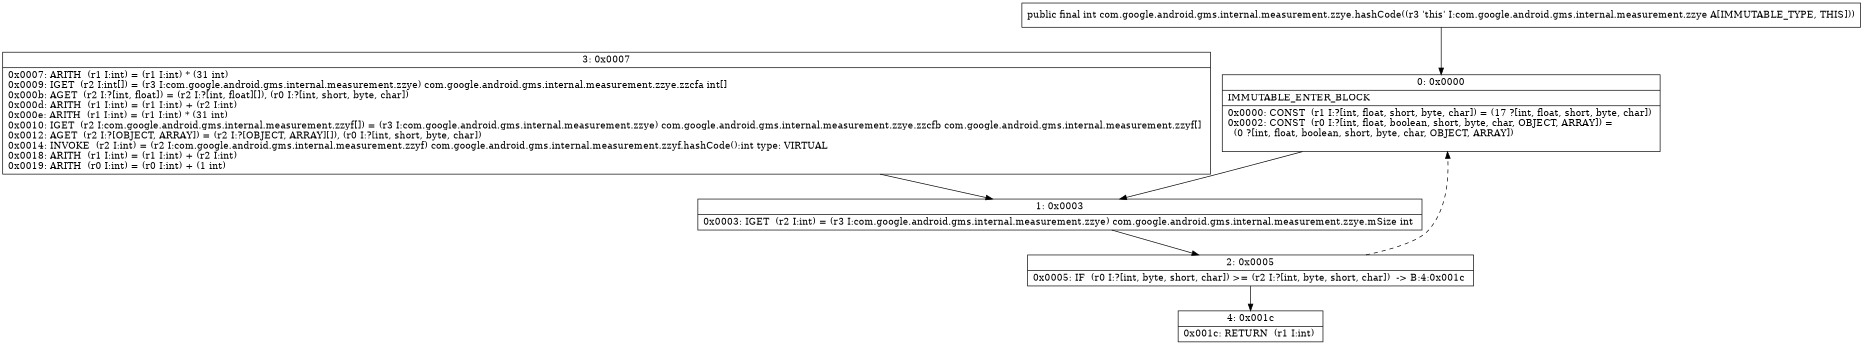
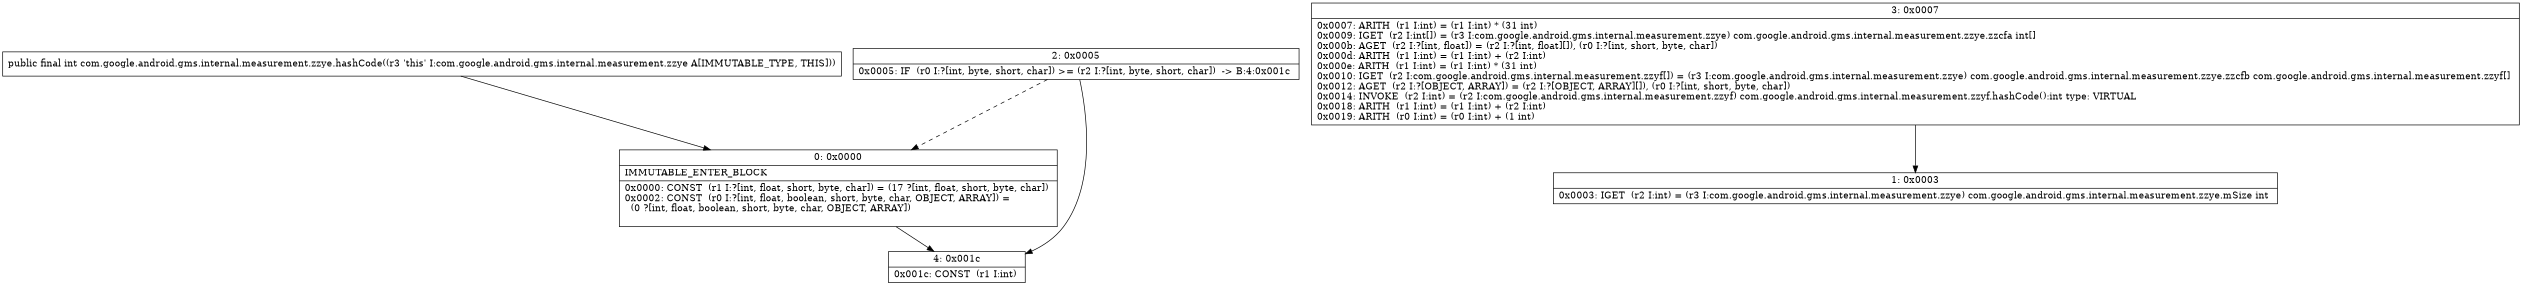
(1214, 175) -> (912, 237)
(1152, 242) -> none
(1251, 334) -> (957, 274)
